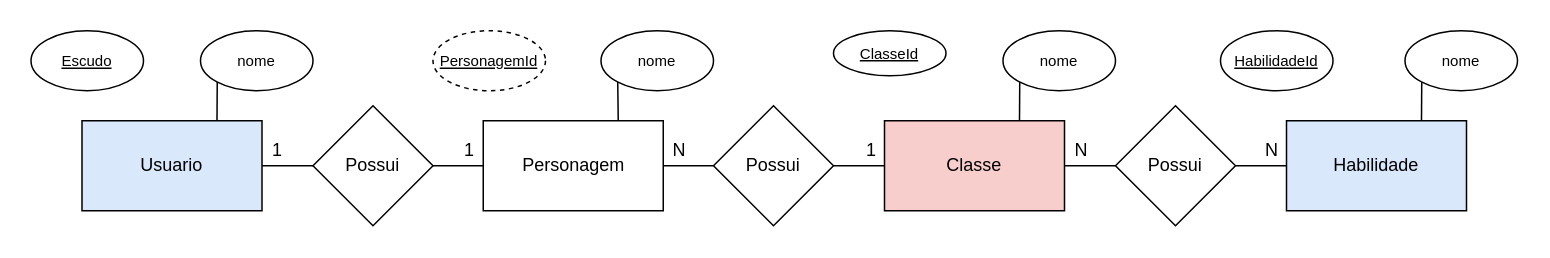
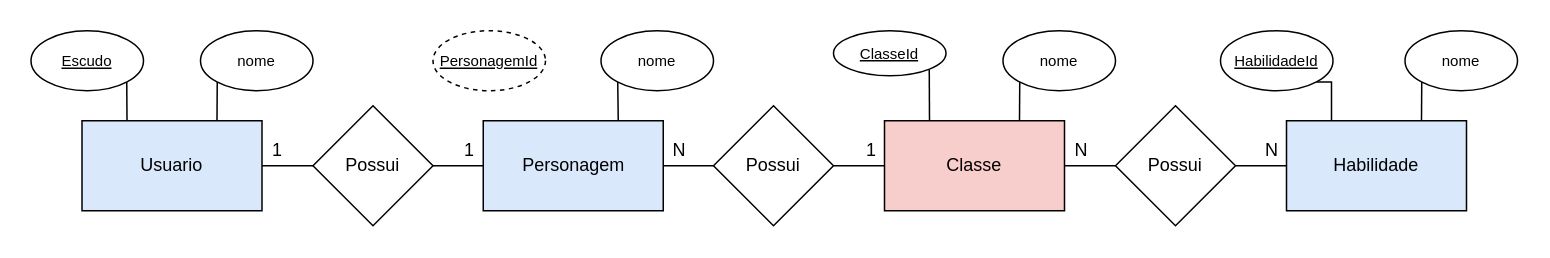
none -> (1331, 93)
none -> (929, 95)
none -> (127, 101)
(573, 166) -> (573, 166)
